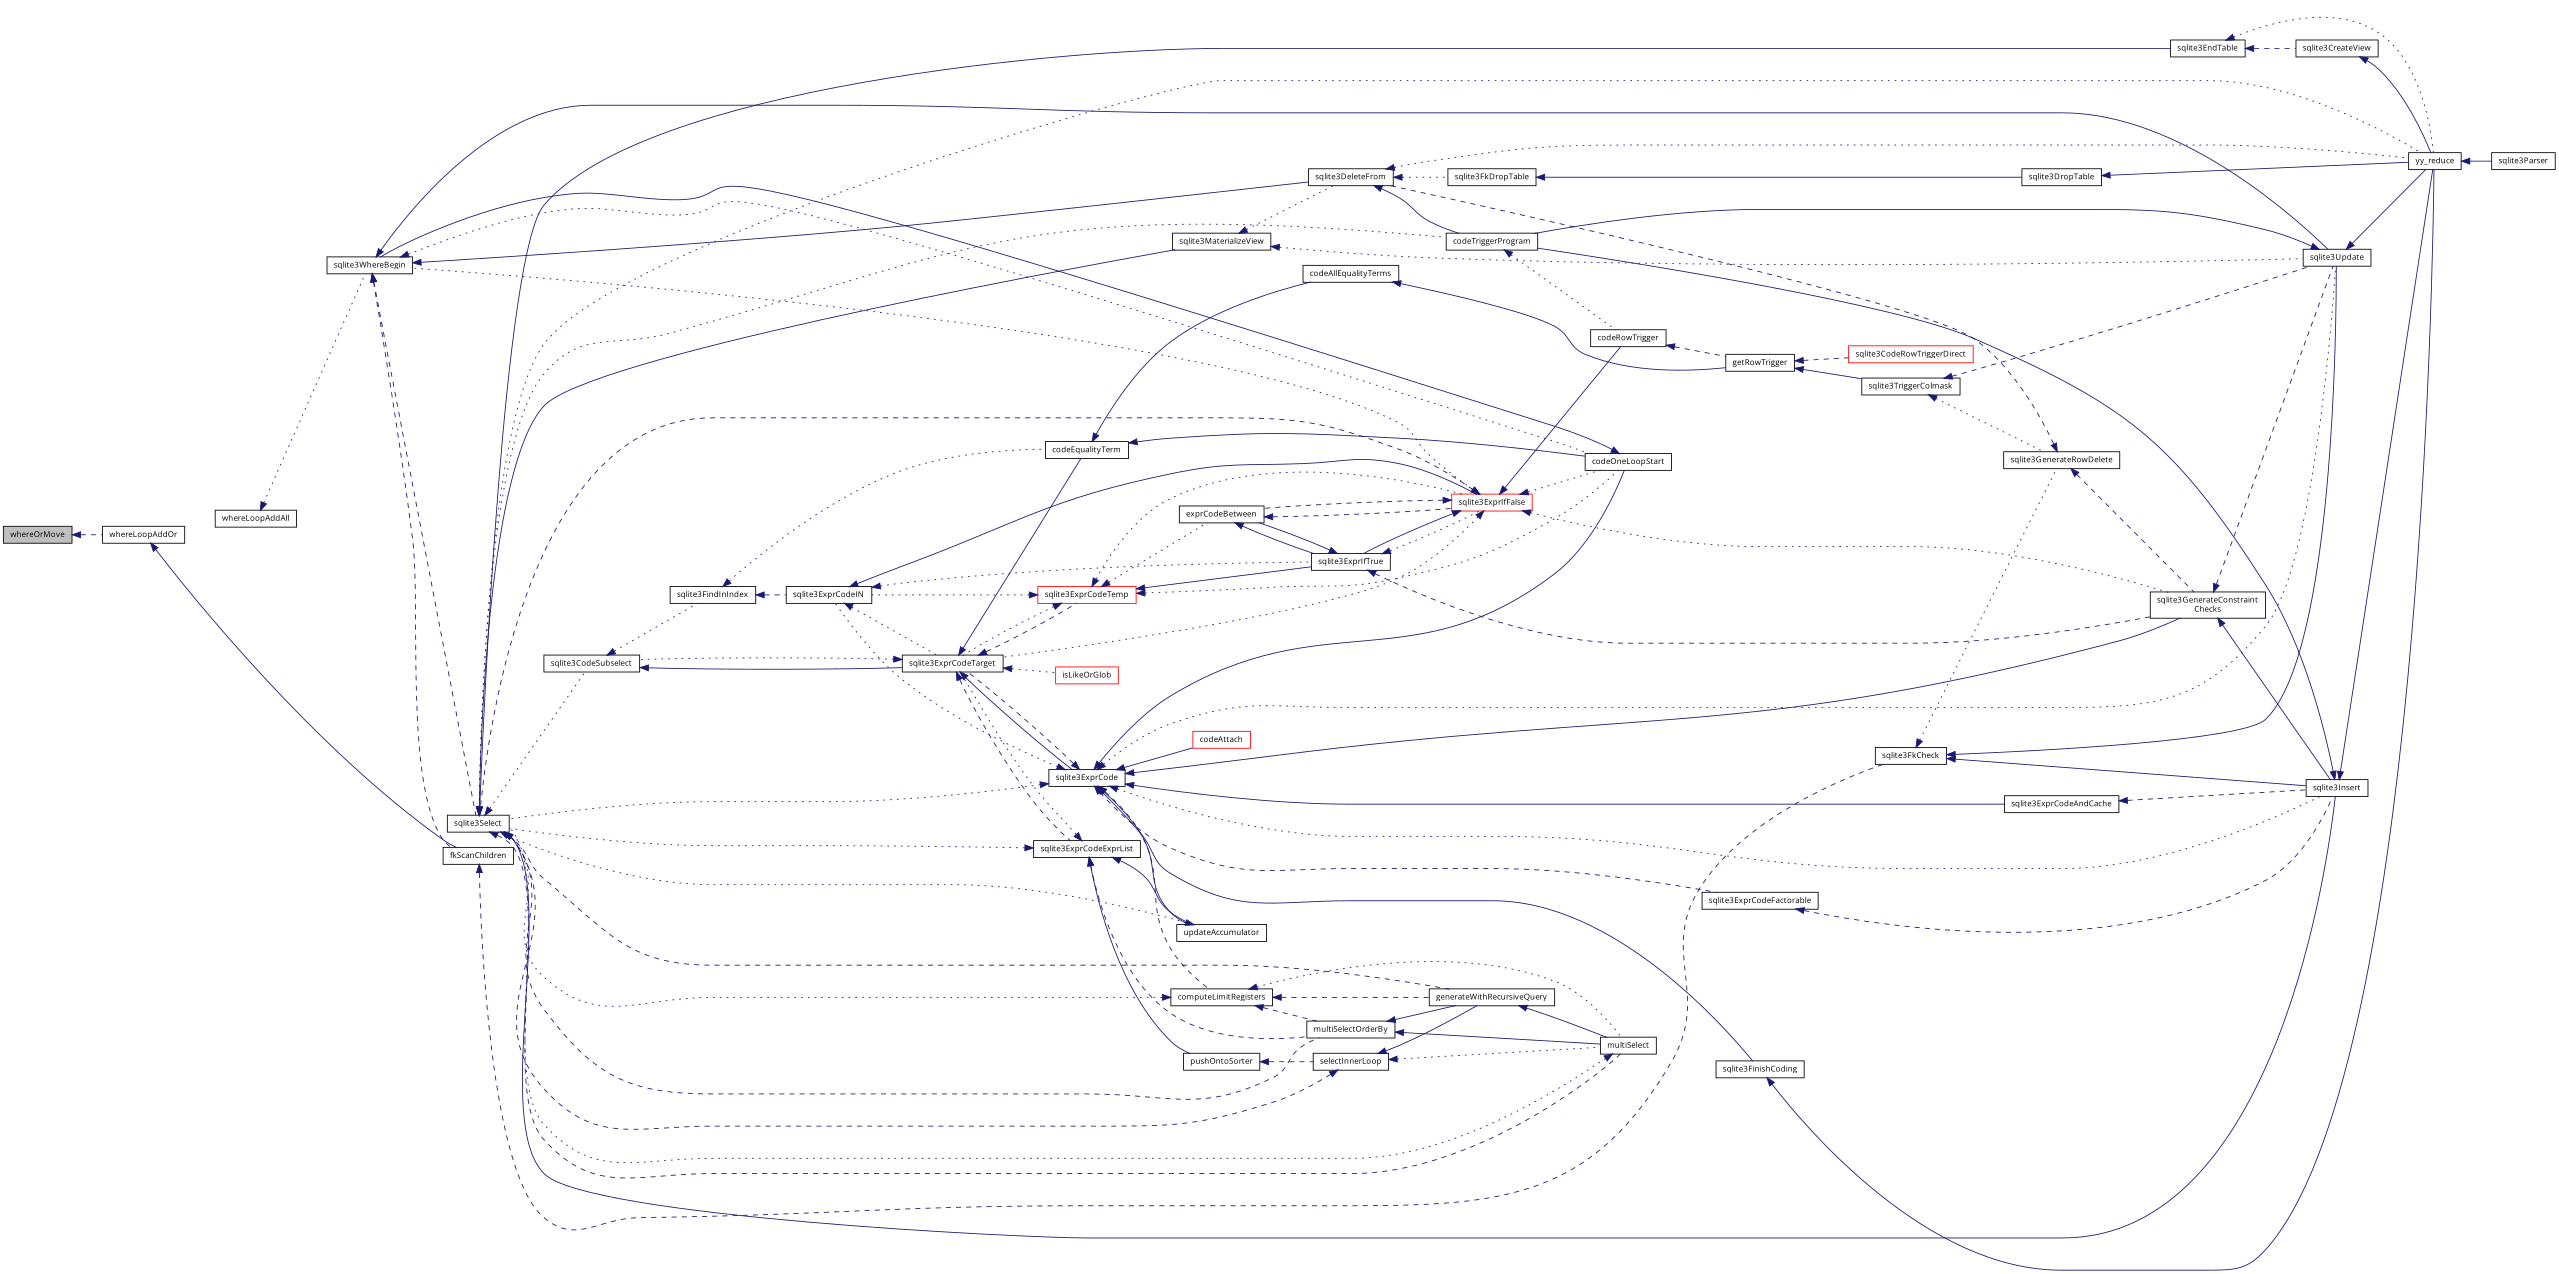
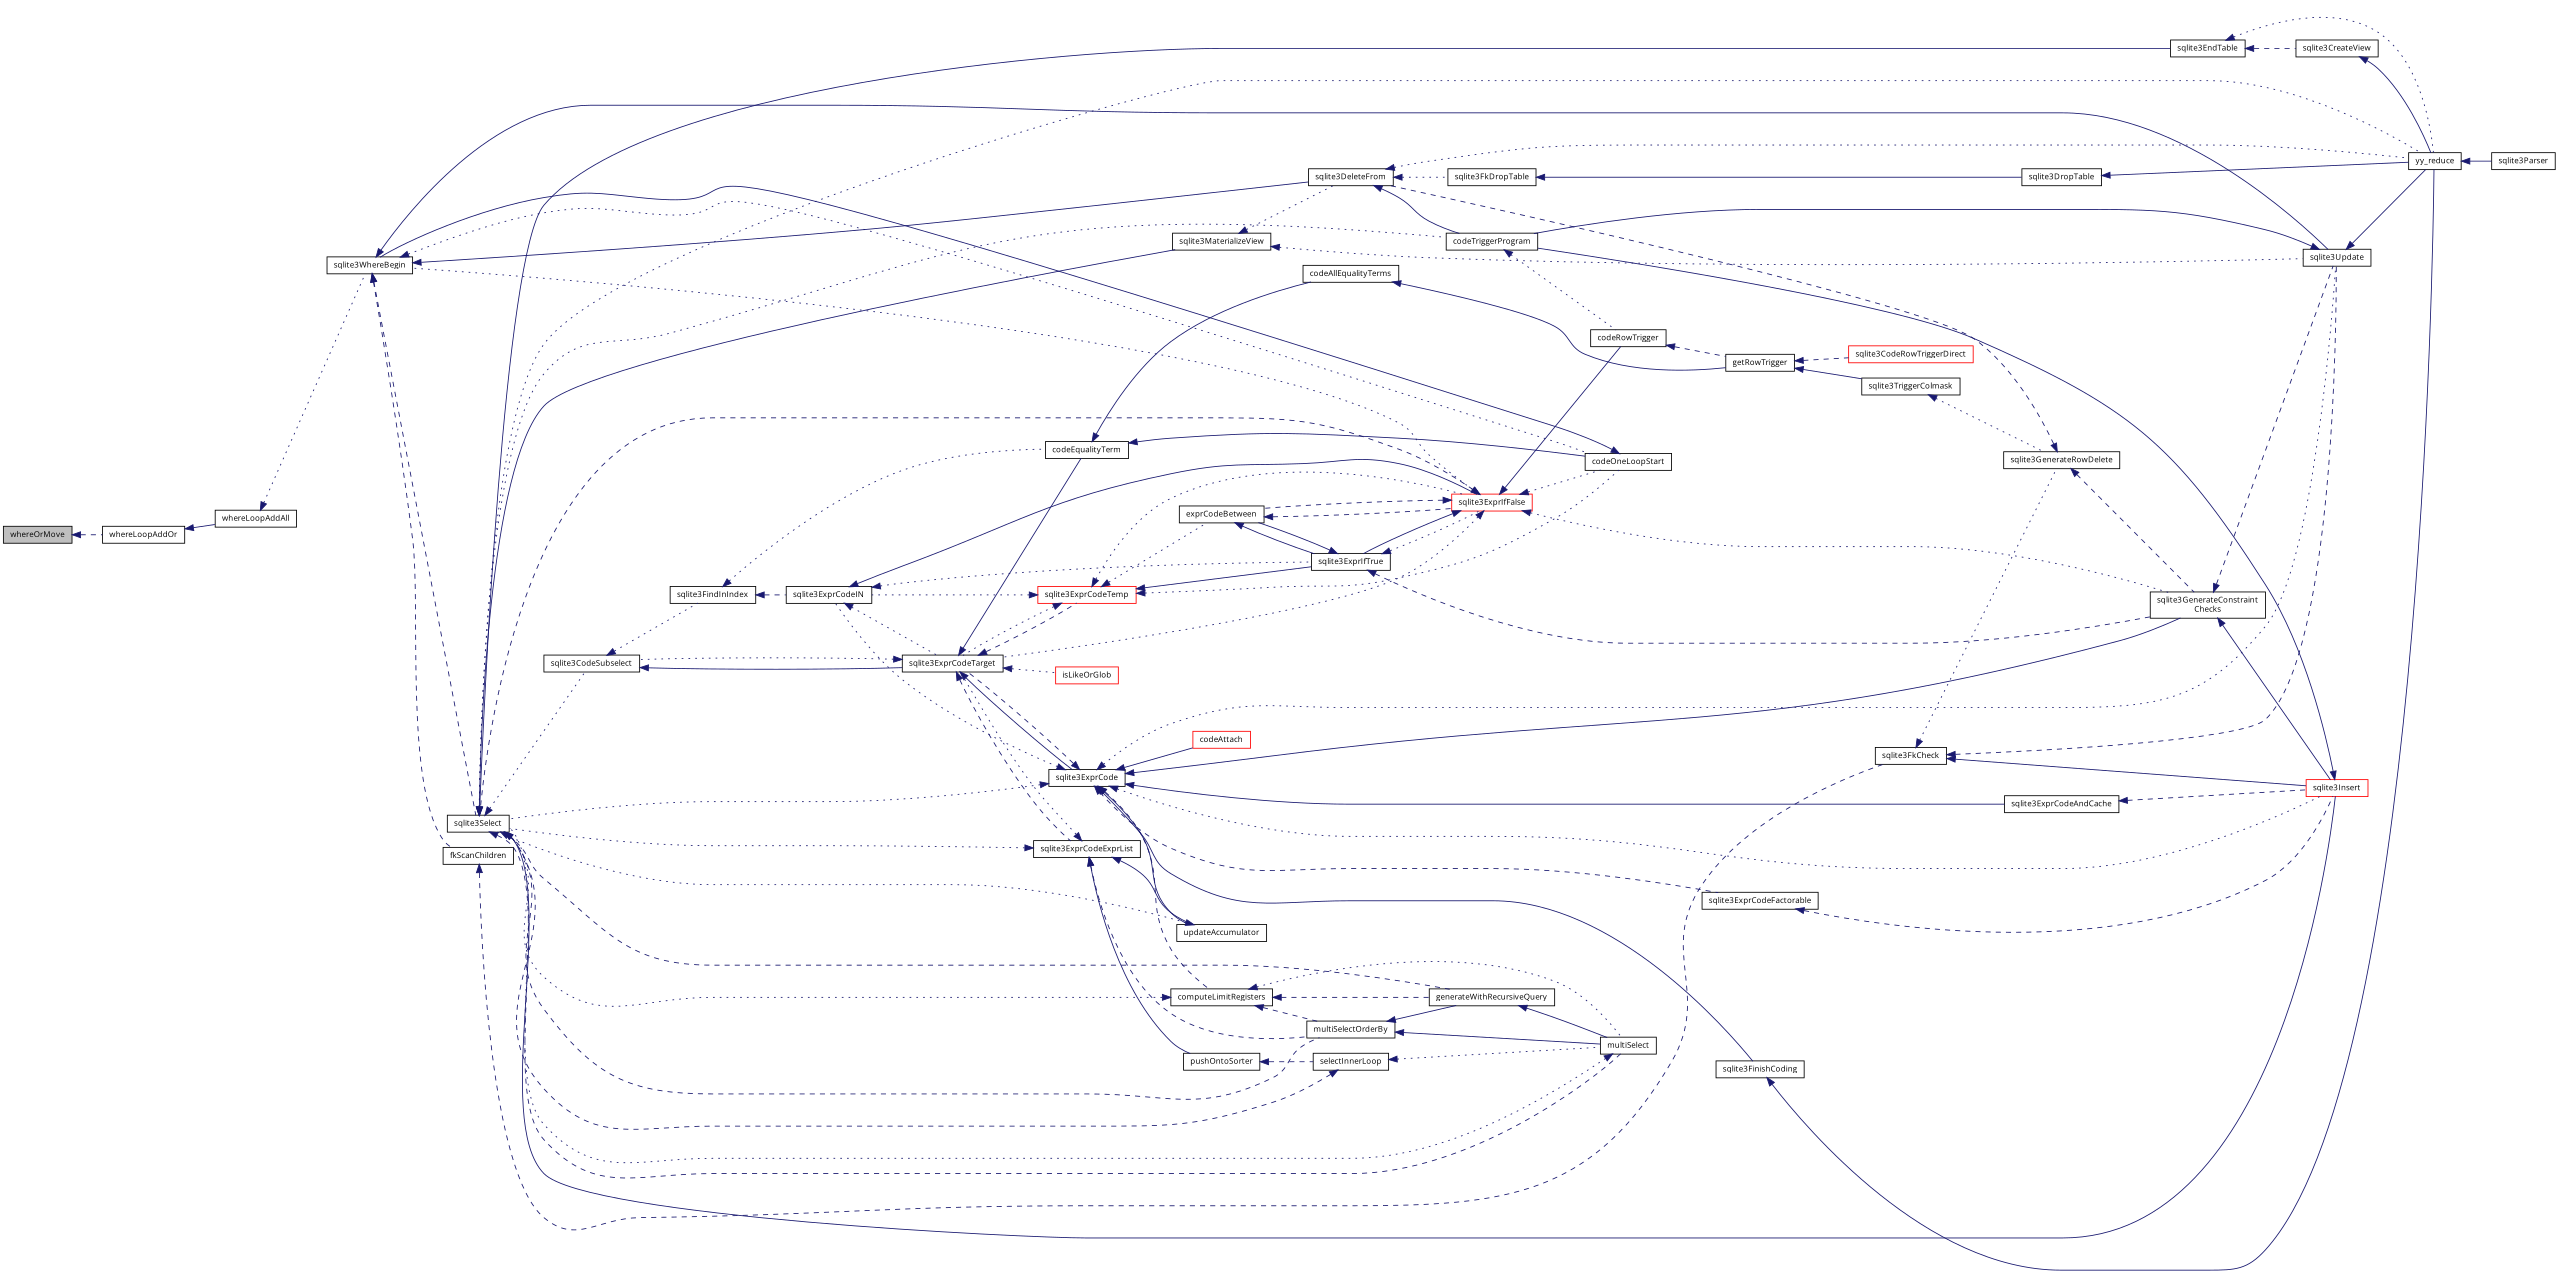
(2132, 323) -> none
(2387, 470) -> none
(1379, 639) -> none
(2292, 670) -> (2292, 670)
(295, 710) -> (204, 526)
(2337, 788) -> (2337, 788)
(1435, 1029) -> none
